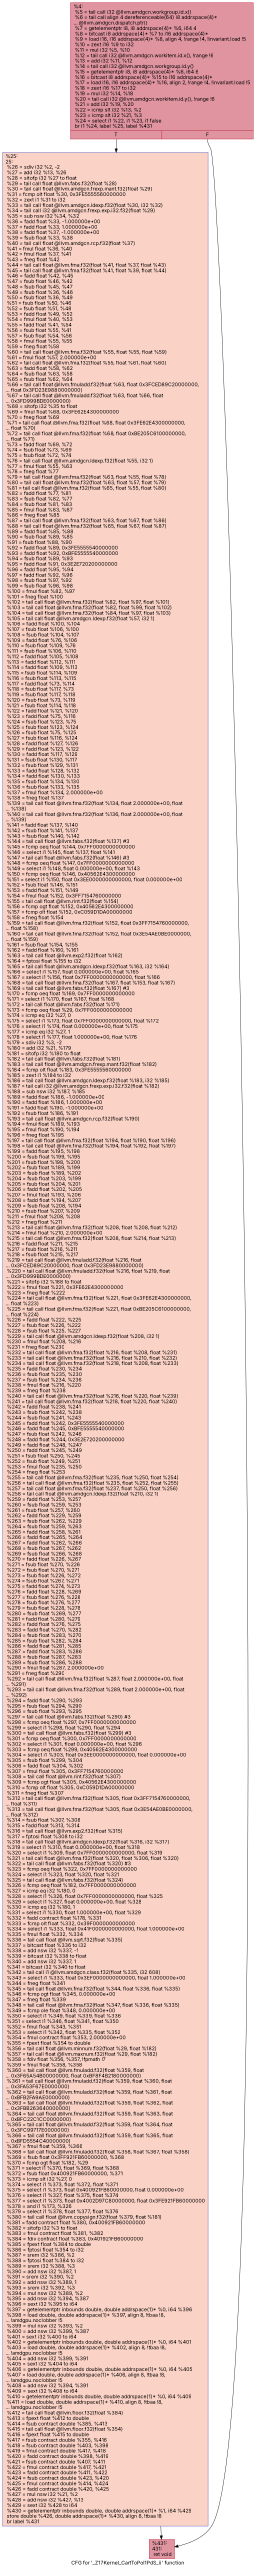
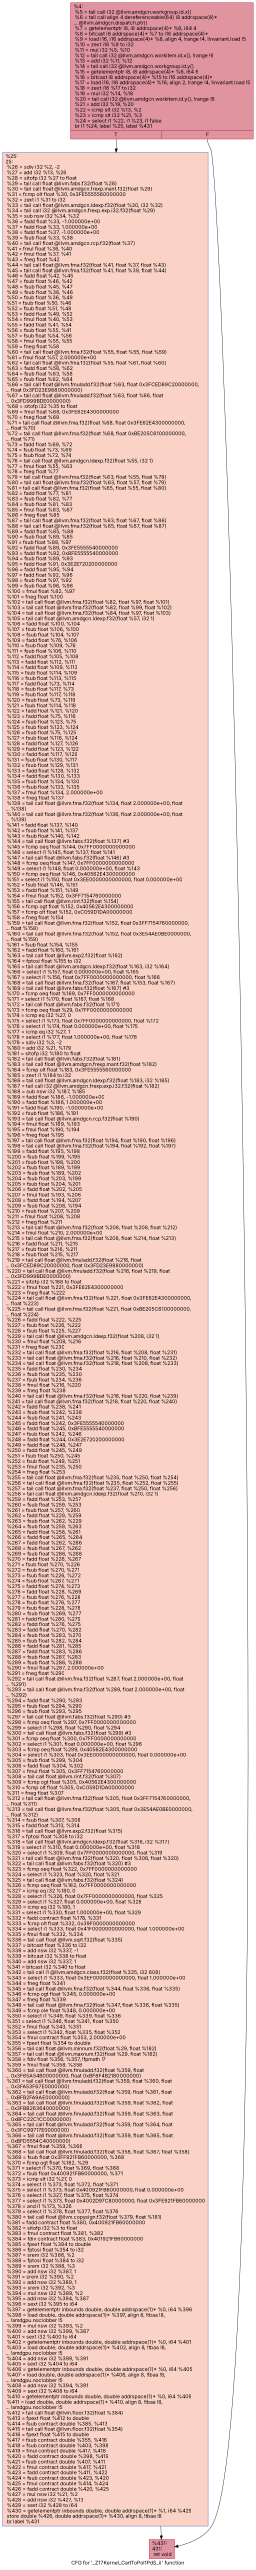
(39, 542) -> (39, 542)
